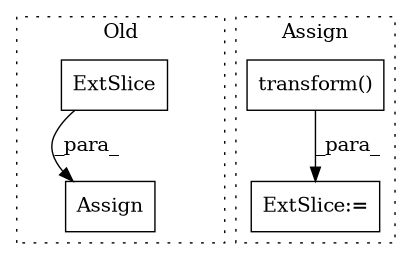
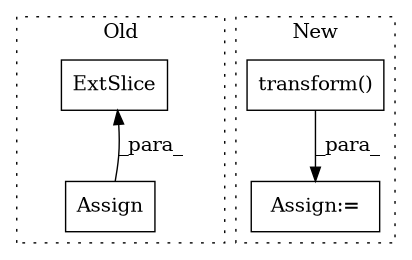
(315, 33) -> (315, 33)
(53, 138) -> (119, 153)
(315, 207) -> (315, 207)
